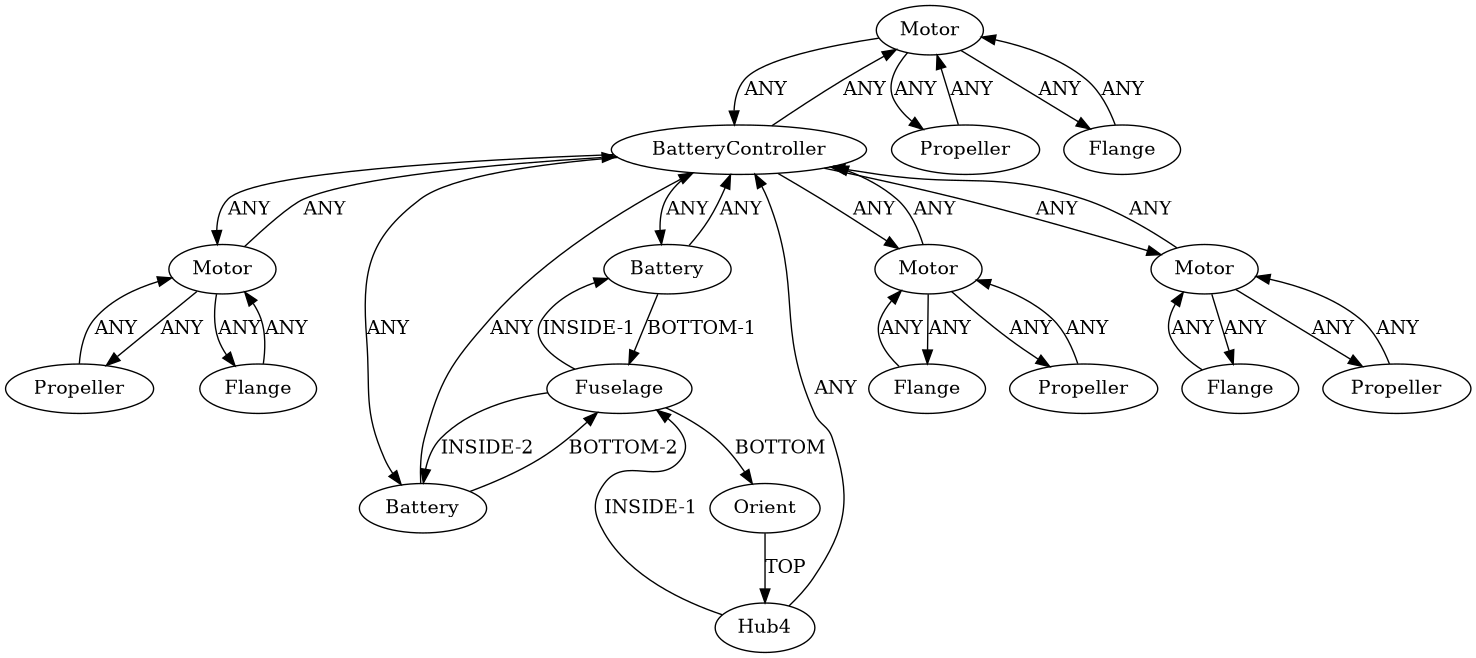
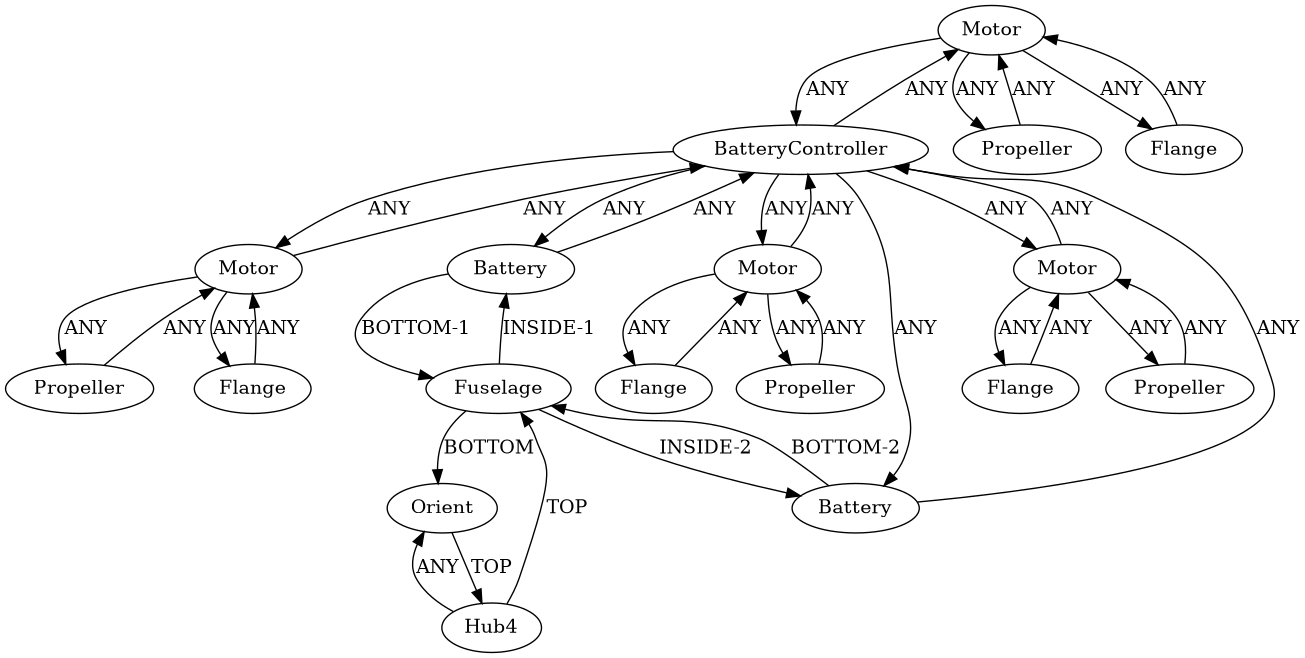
(811, 405) -> (420, 585)
(651, 508) -> (568, 508)
